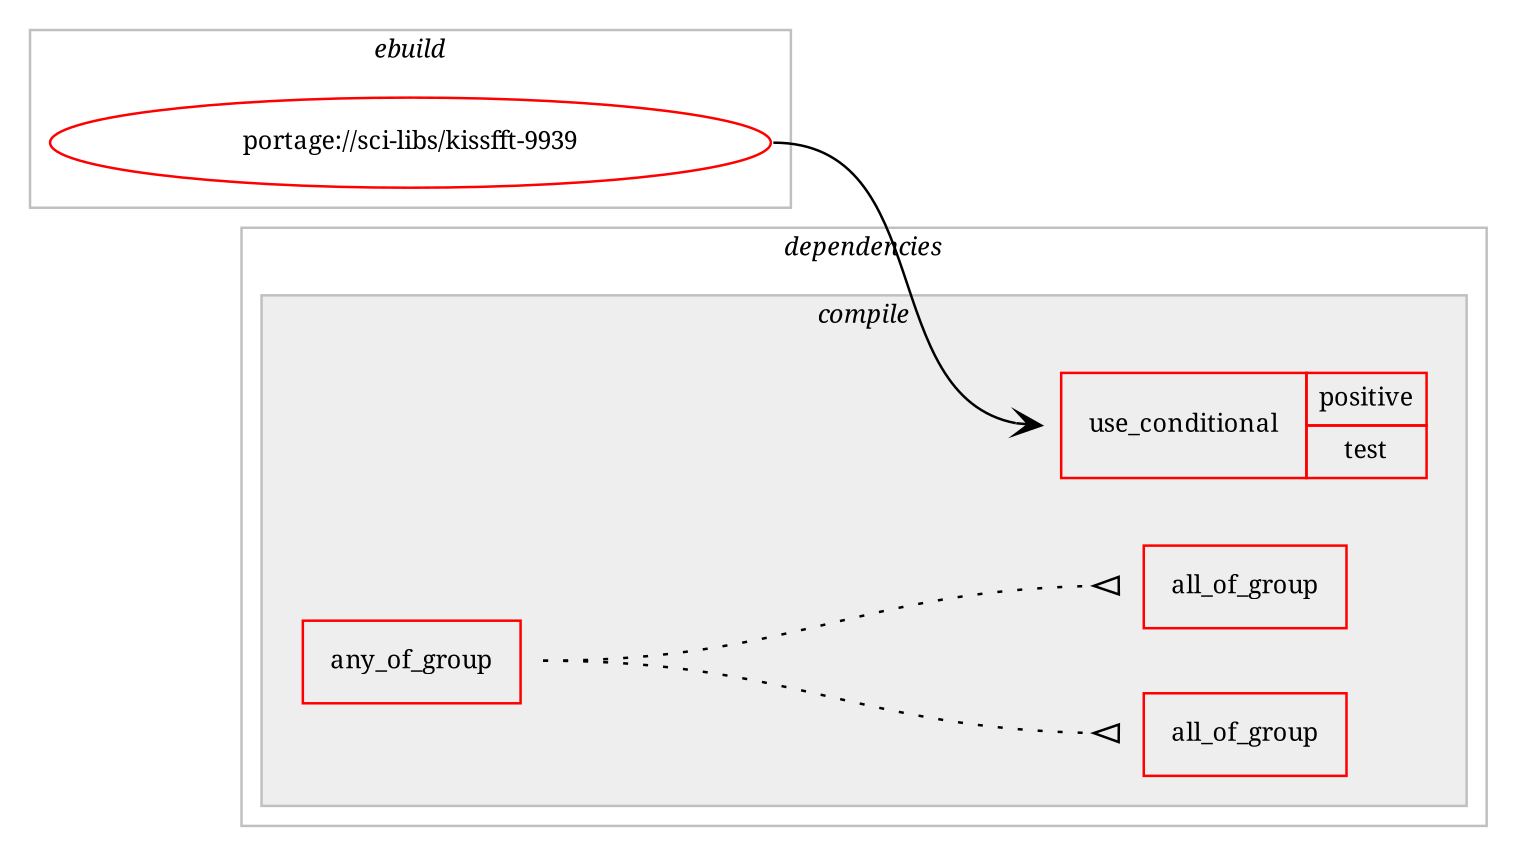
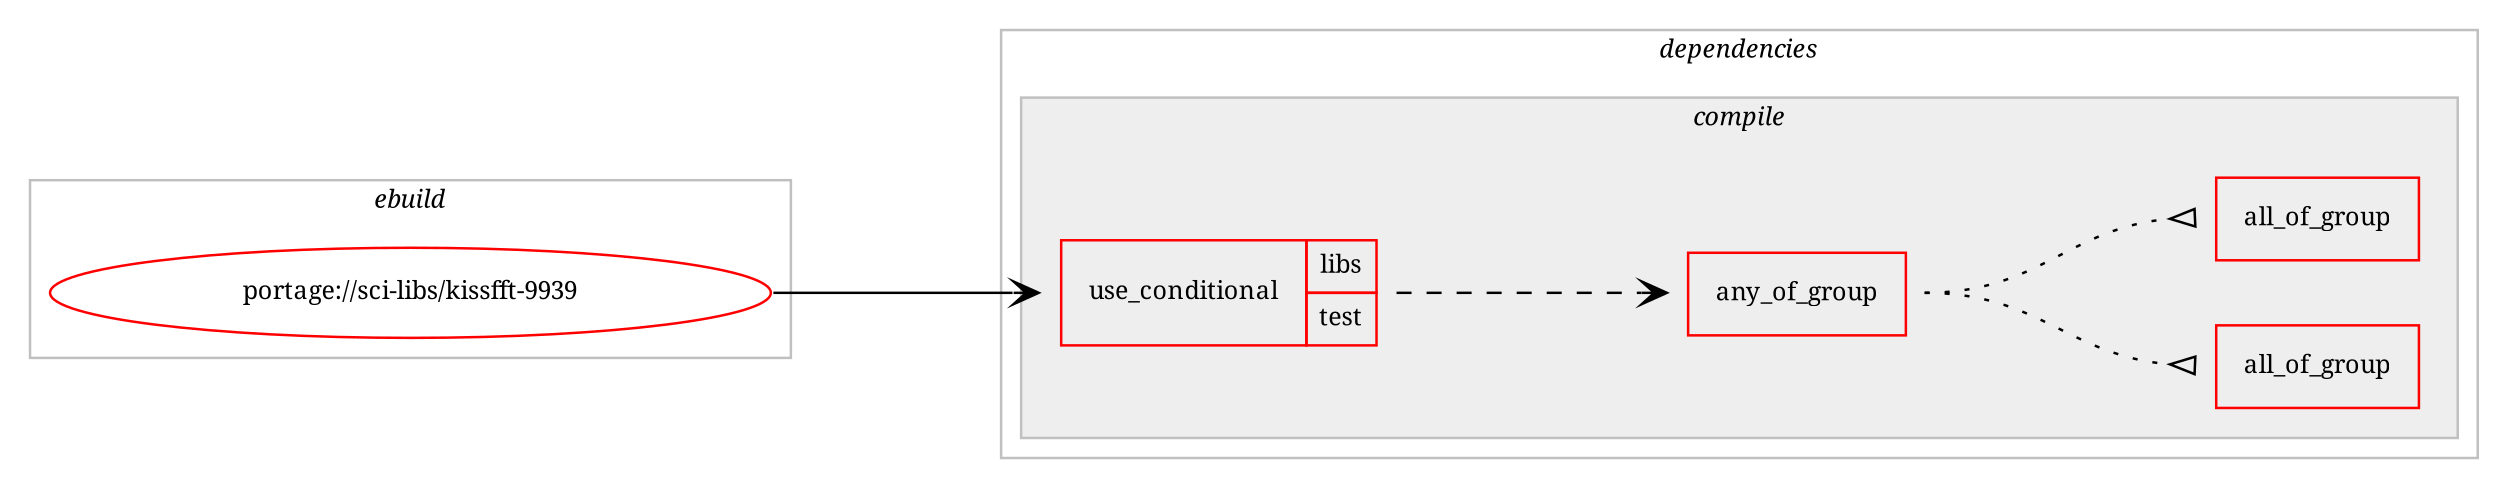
none -> (1519, 293)
(1367, 398) -> (1341, 265)
